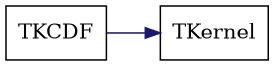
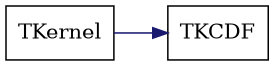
(126, 33) -> (133, 33)
